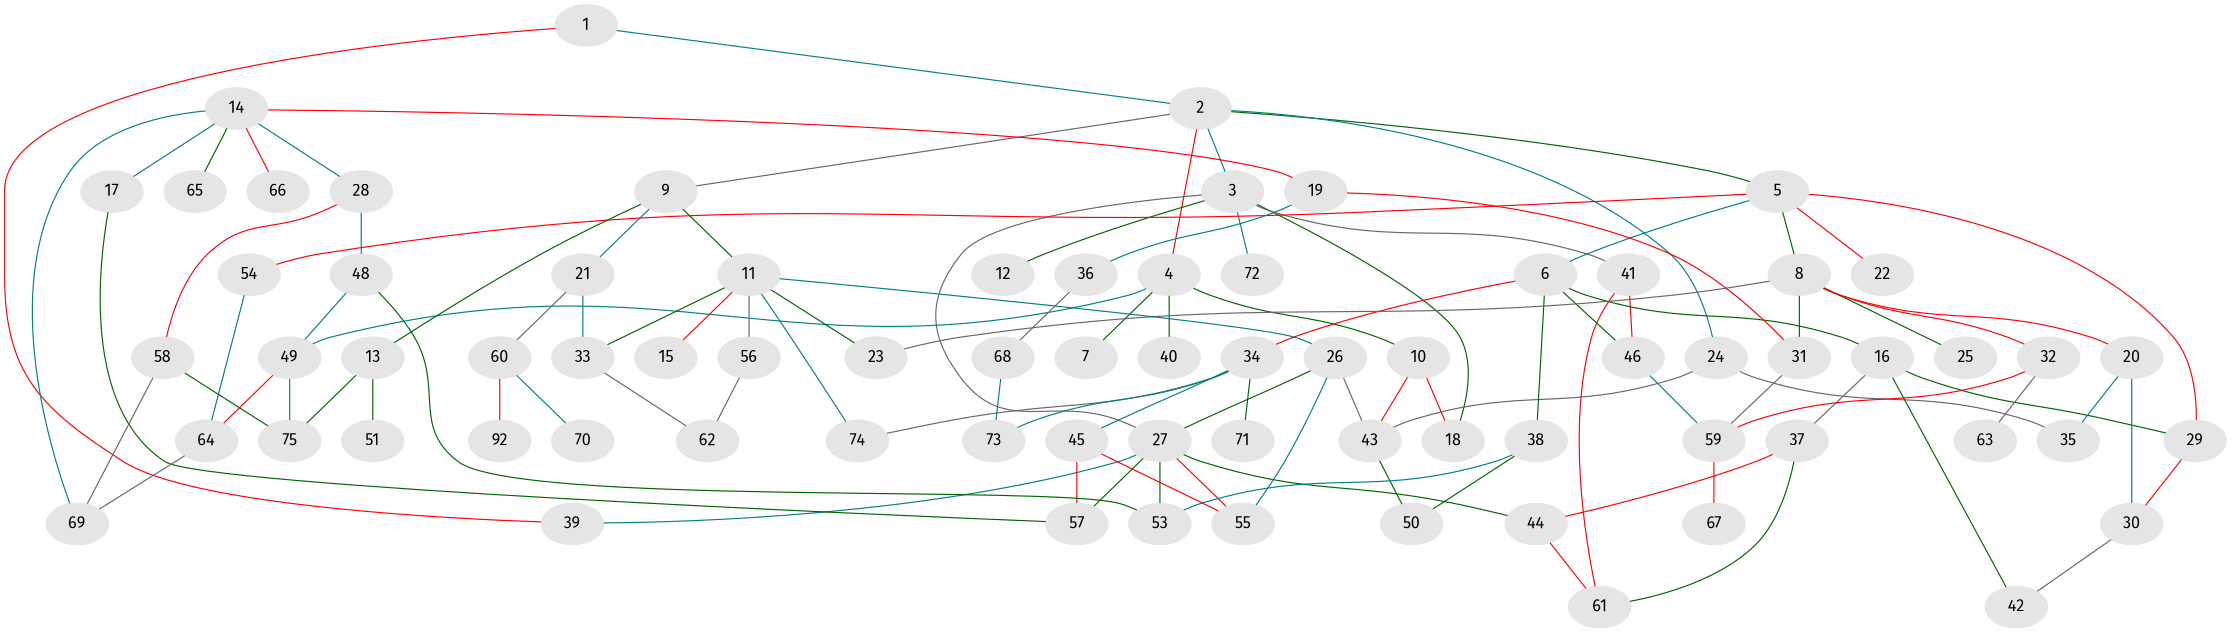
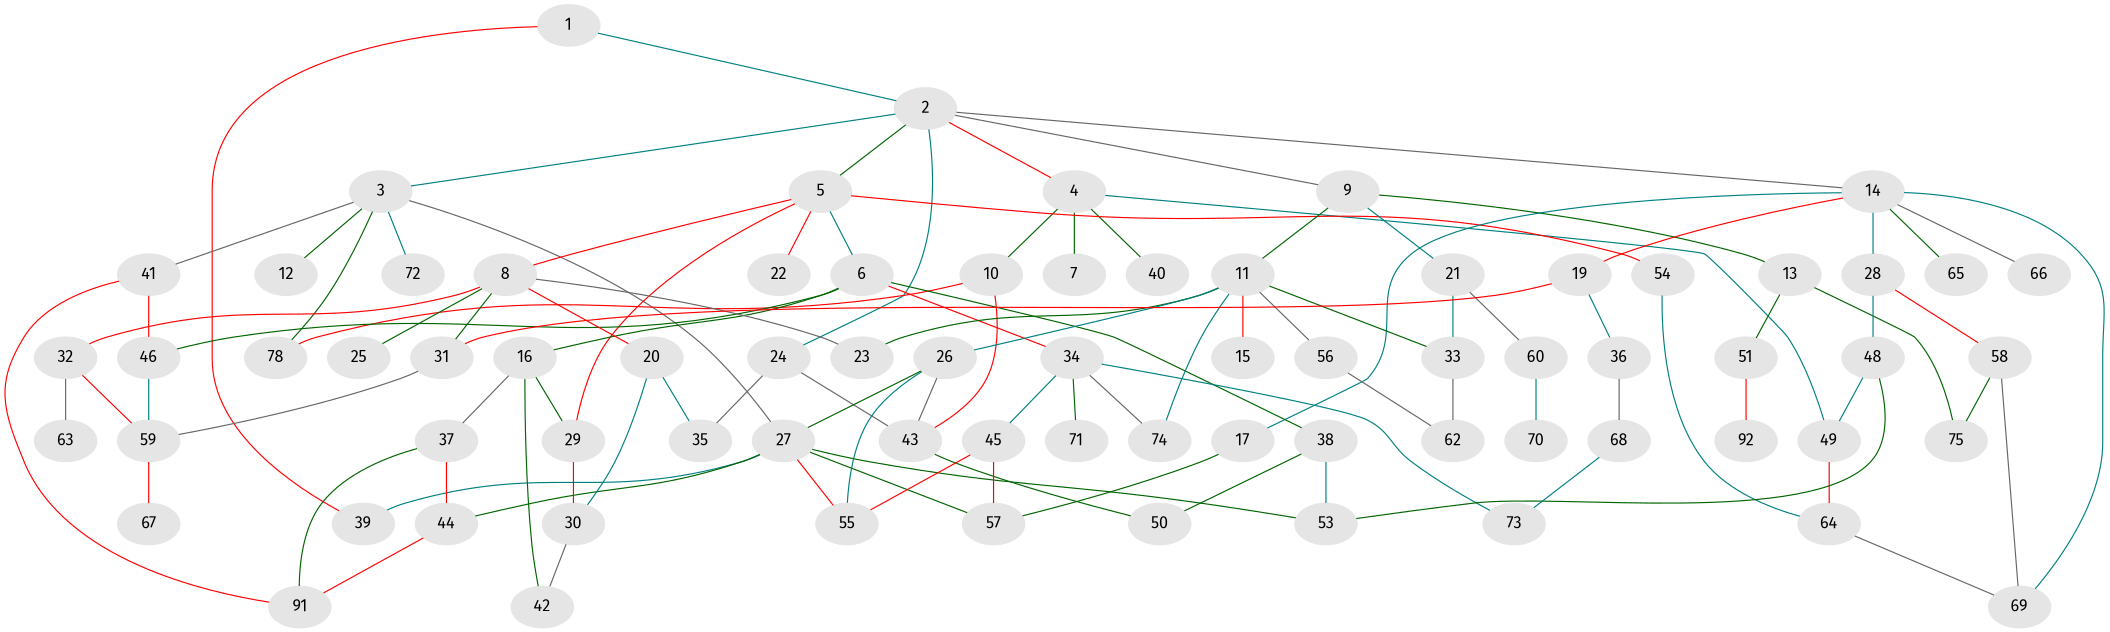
(257, 150) -> (1956, 233)
none -> (1399, 150)
(1788, 233) -> (662, 231)
(290, 399) -> none
(500, 399) -> (1746, 399)
(1453, 441) -> (276, 358)
(1600, 607) -> (300, 607)
